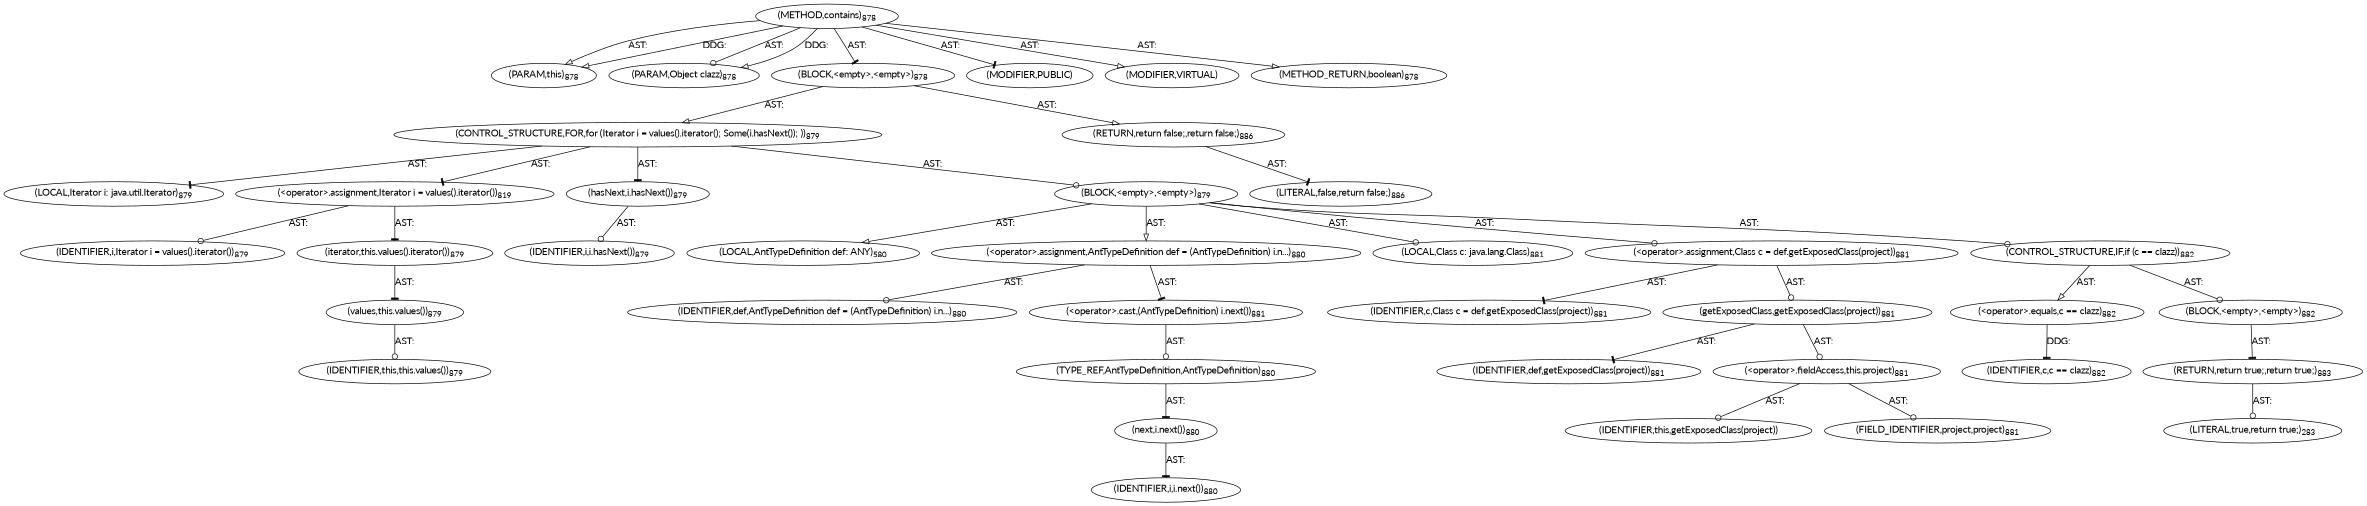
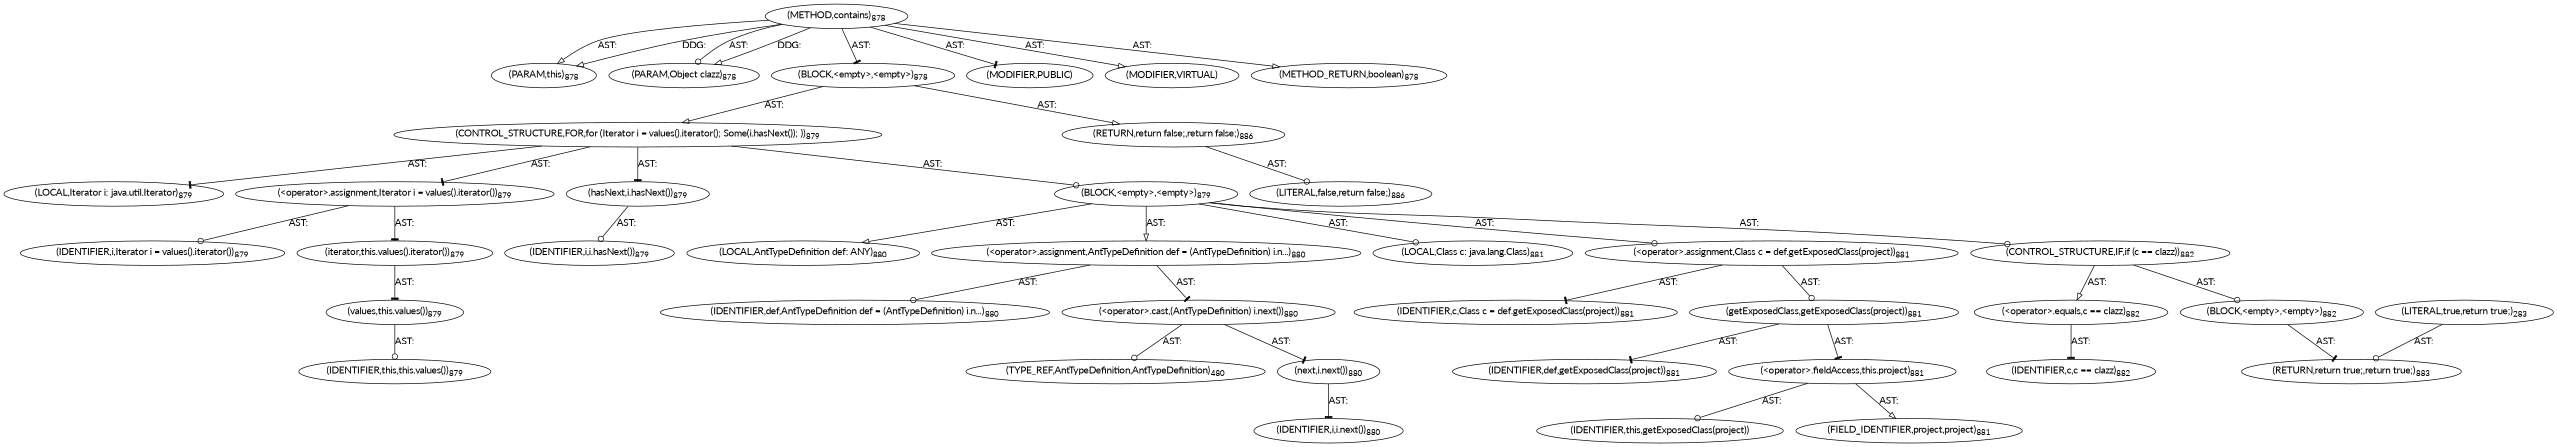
(1256, 164) -> (1255, 164)
(505, 193) -> (505, 193)
(880, 252) -> (880, 252)
(1258, 311) -> (1291, 311)
(1811, 339) -> (1833, 340)
(2060, 342) -> (2082, 342)
(1268, 371) -> (1218, 371)
(2253, 398) -> (2411, 341)
(1166, 399) -> (1263, 342)
(1880, 400) -> (1873, 399)
